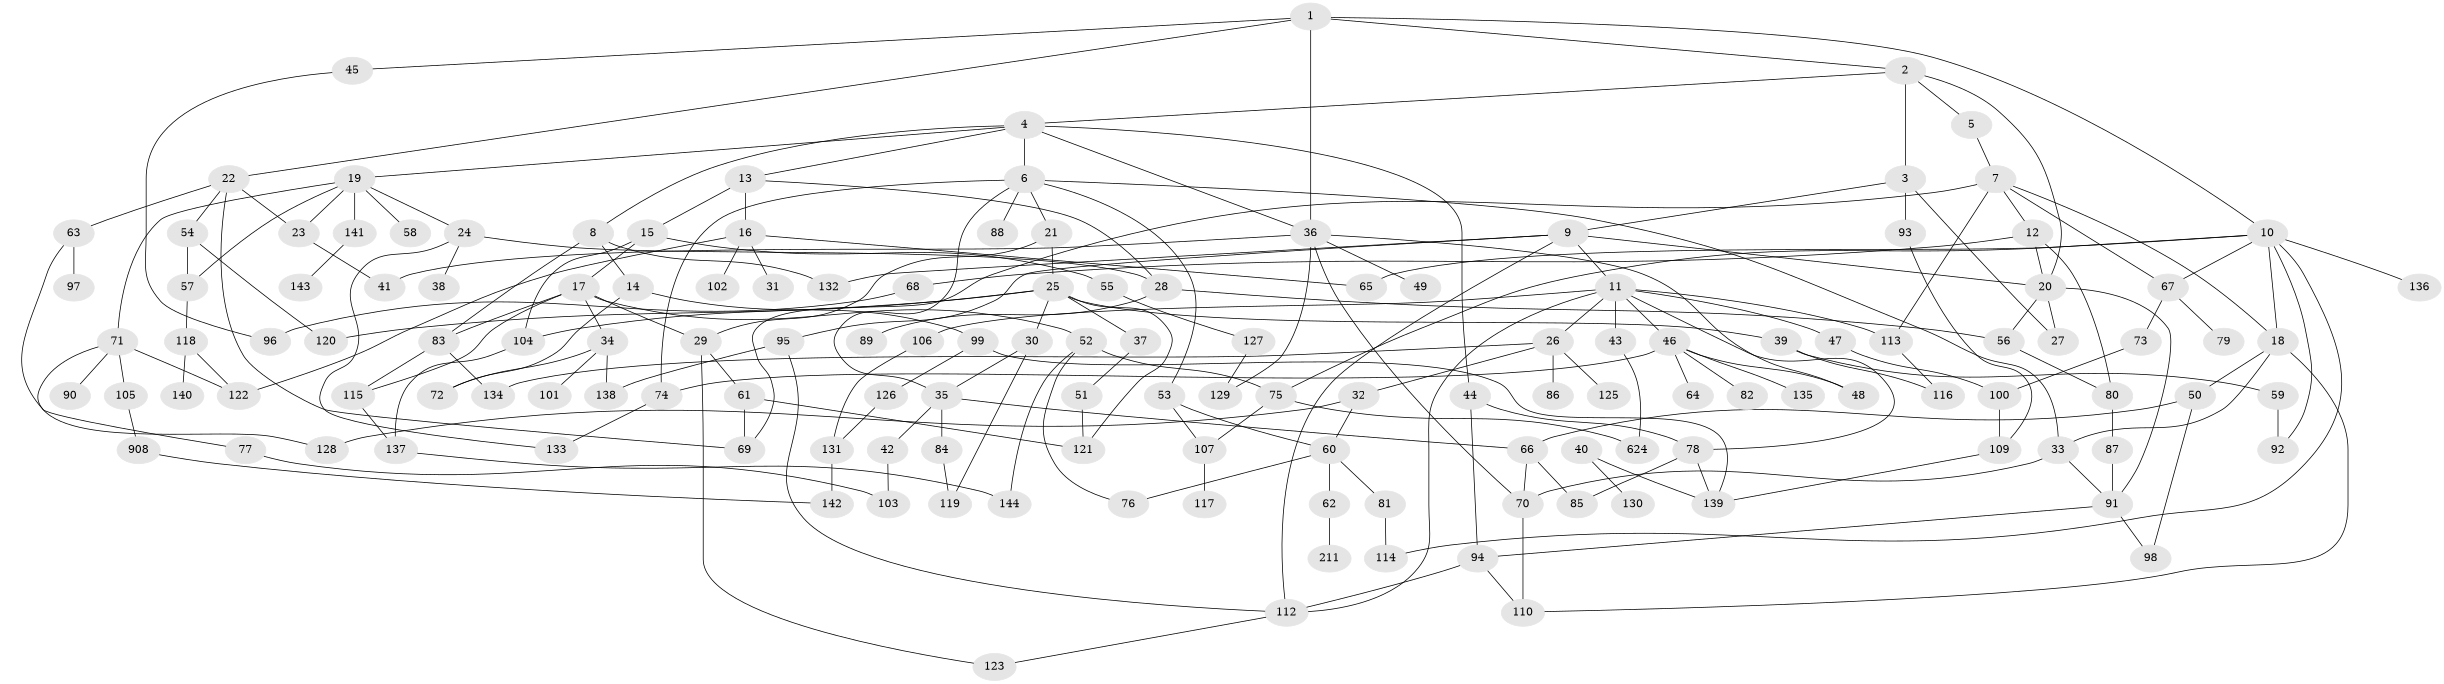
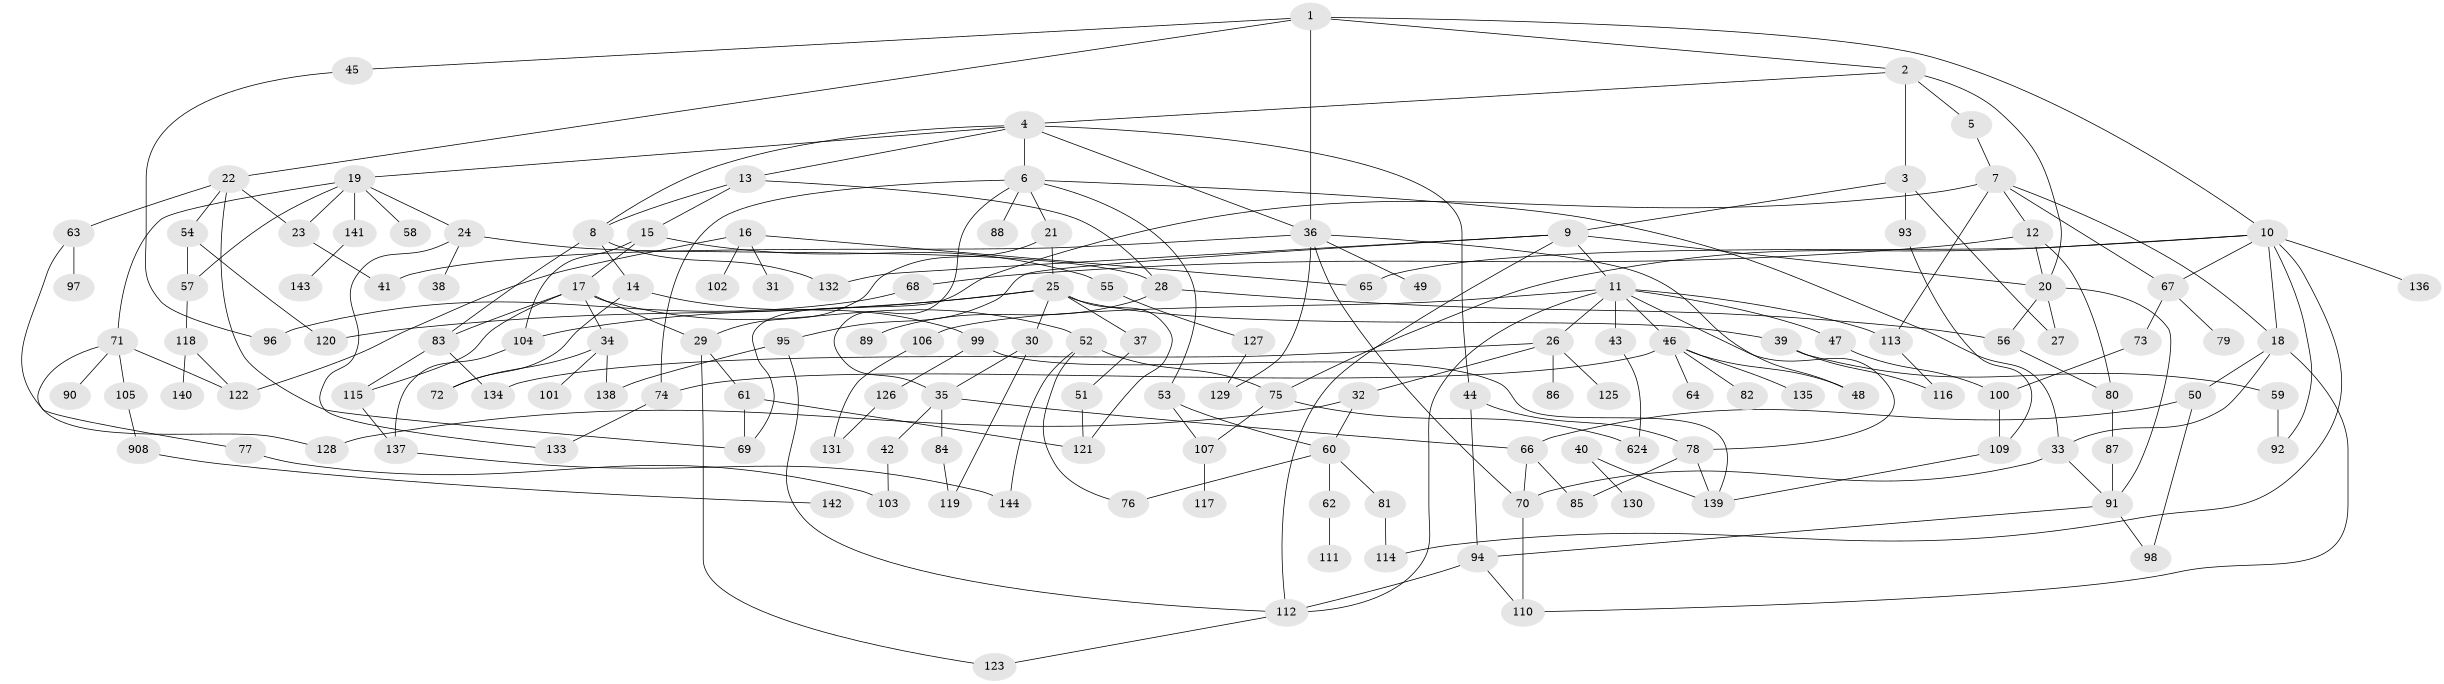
(745, 203) -> (667, 203)
(832, 477) -> none
(1329, 559) -> (1329, 559)
